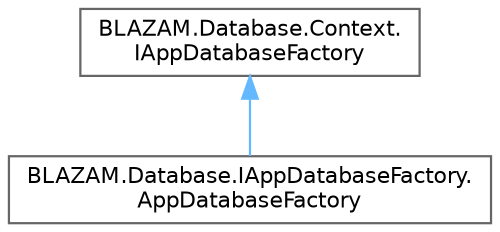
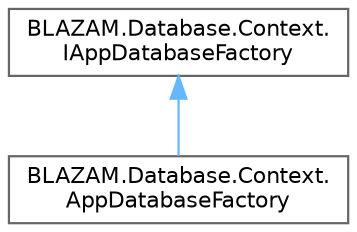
(250, 190) -> (179, 190)
